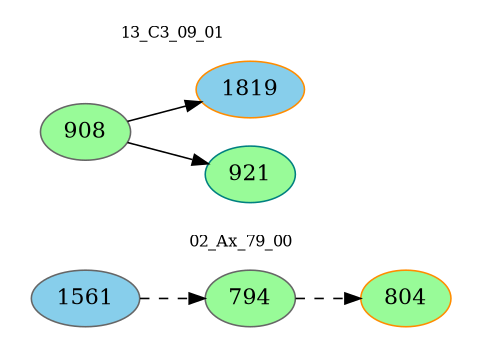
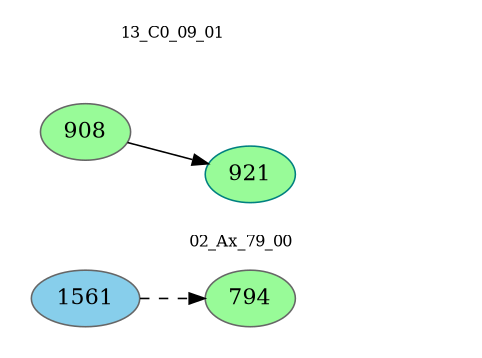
(173, 34) -> (173, 34)
(250, 90) -> none
(406, 298) -> none
